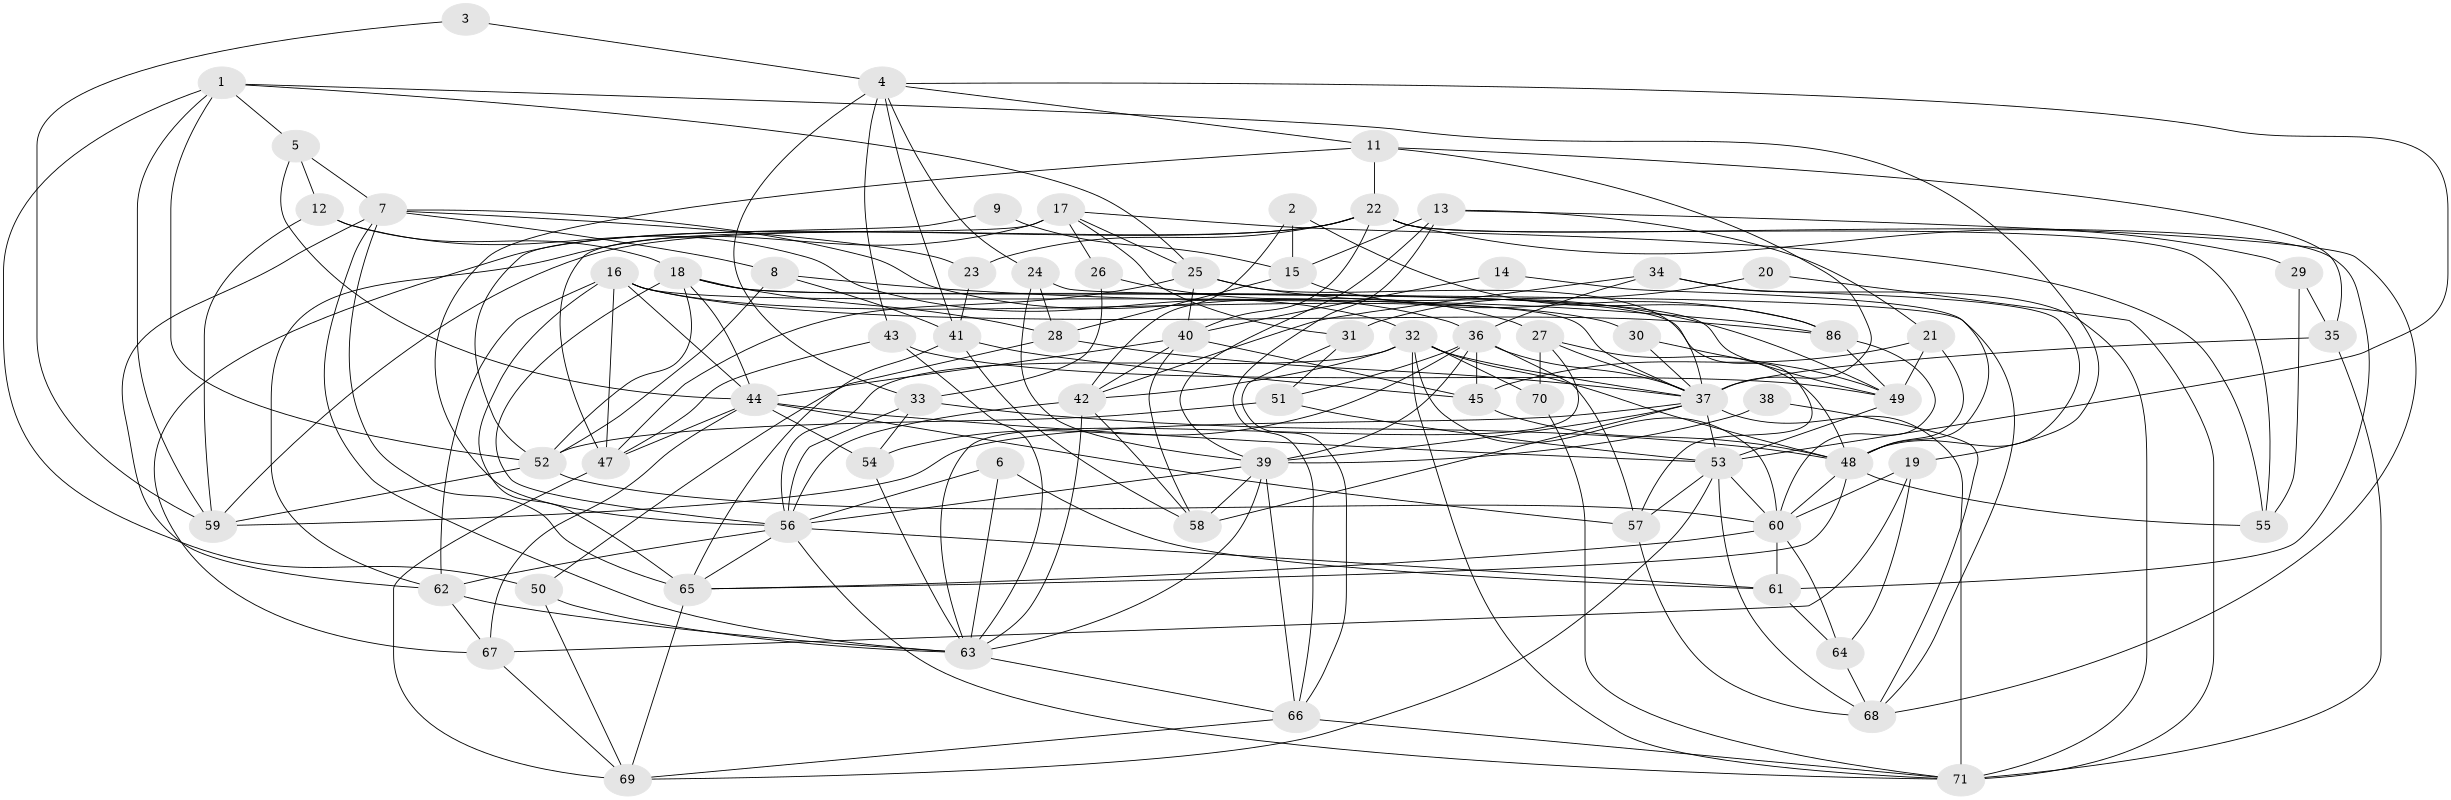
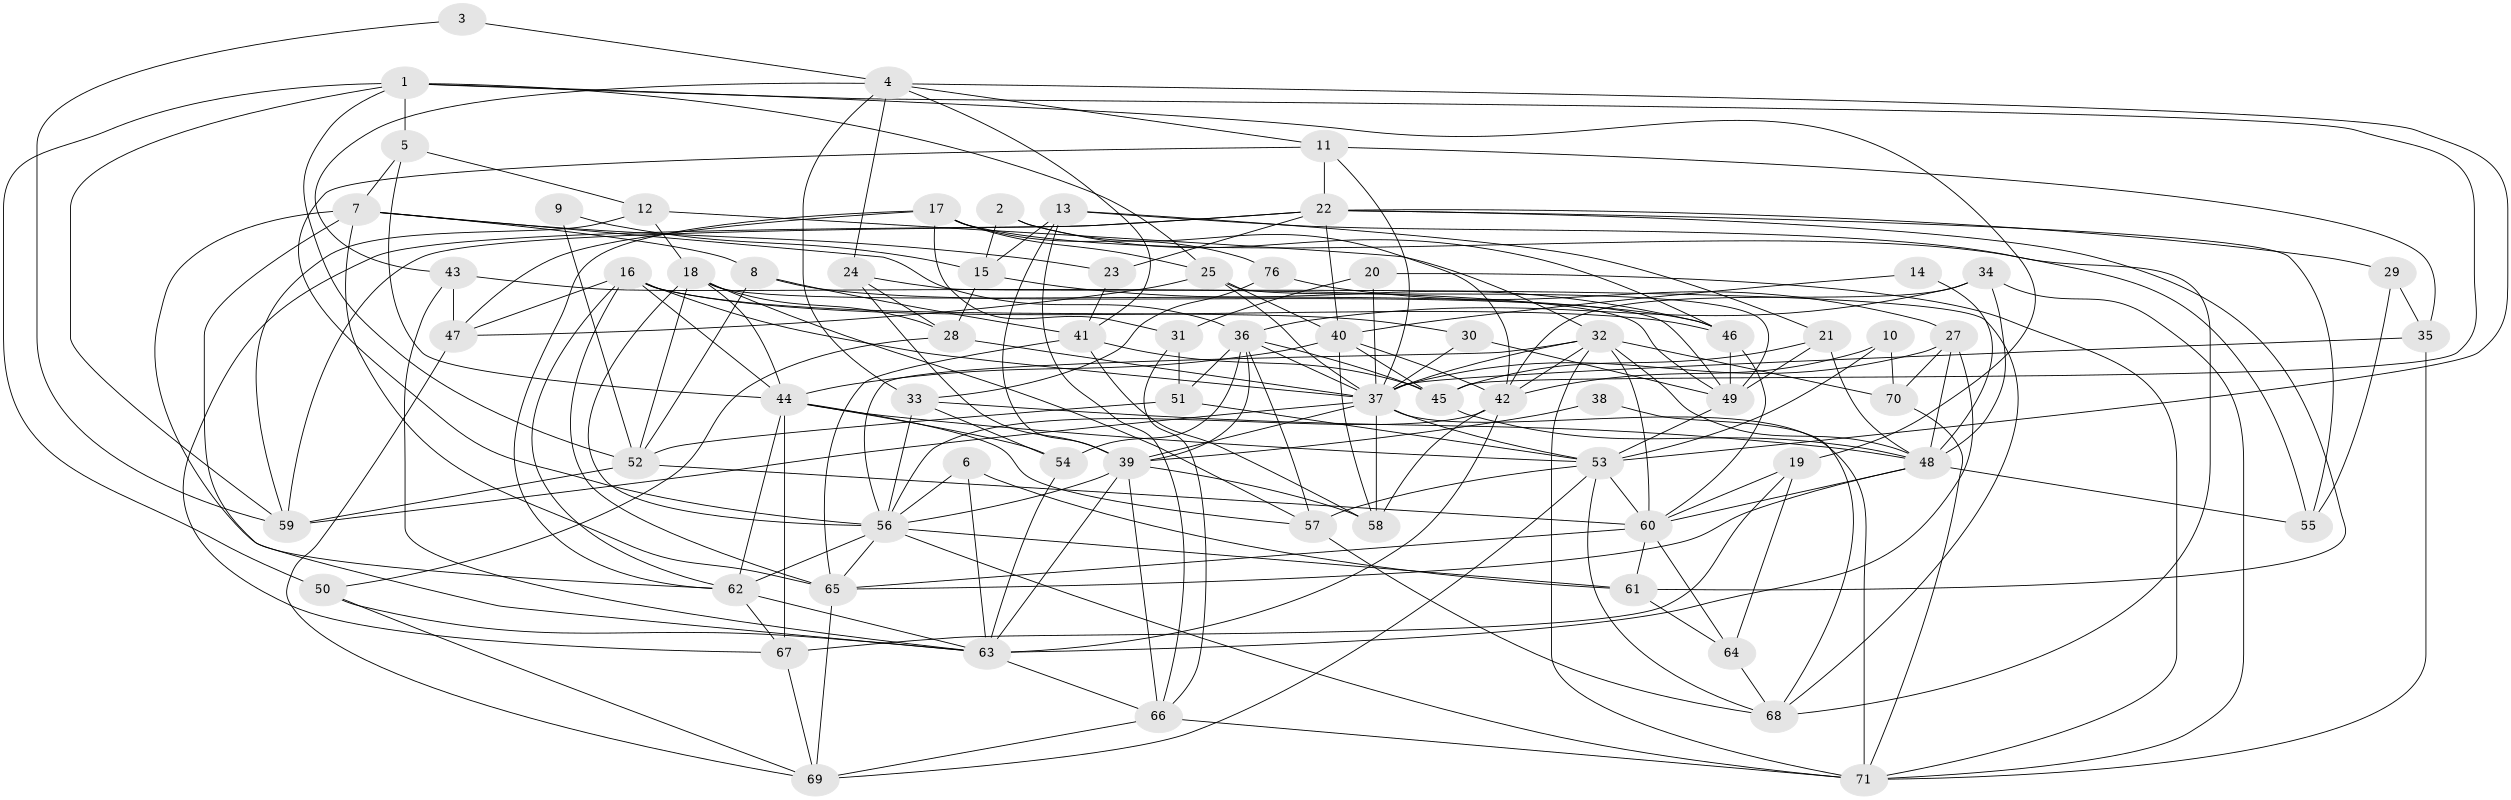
none -> (2047, 114)
(1099, 273) -> (1272, 273)
none -> (1375, 336)
(1834, 336) -> (1730, 336)
none -> (1891, 336)
(697, 425) -> (760, 495)
